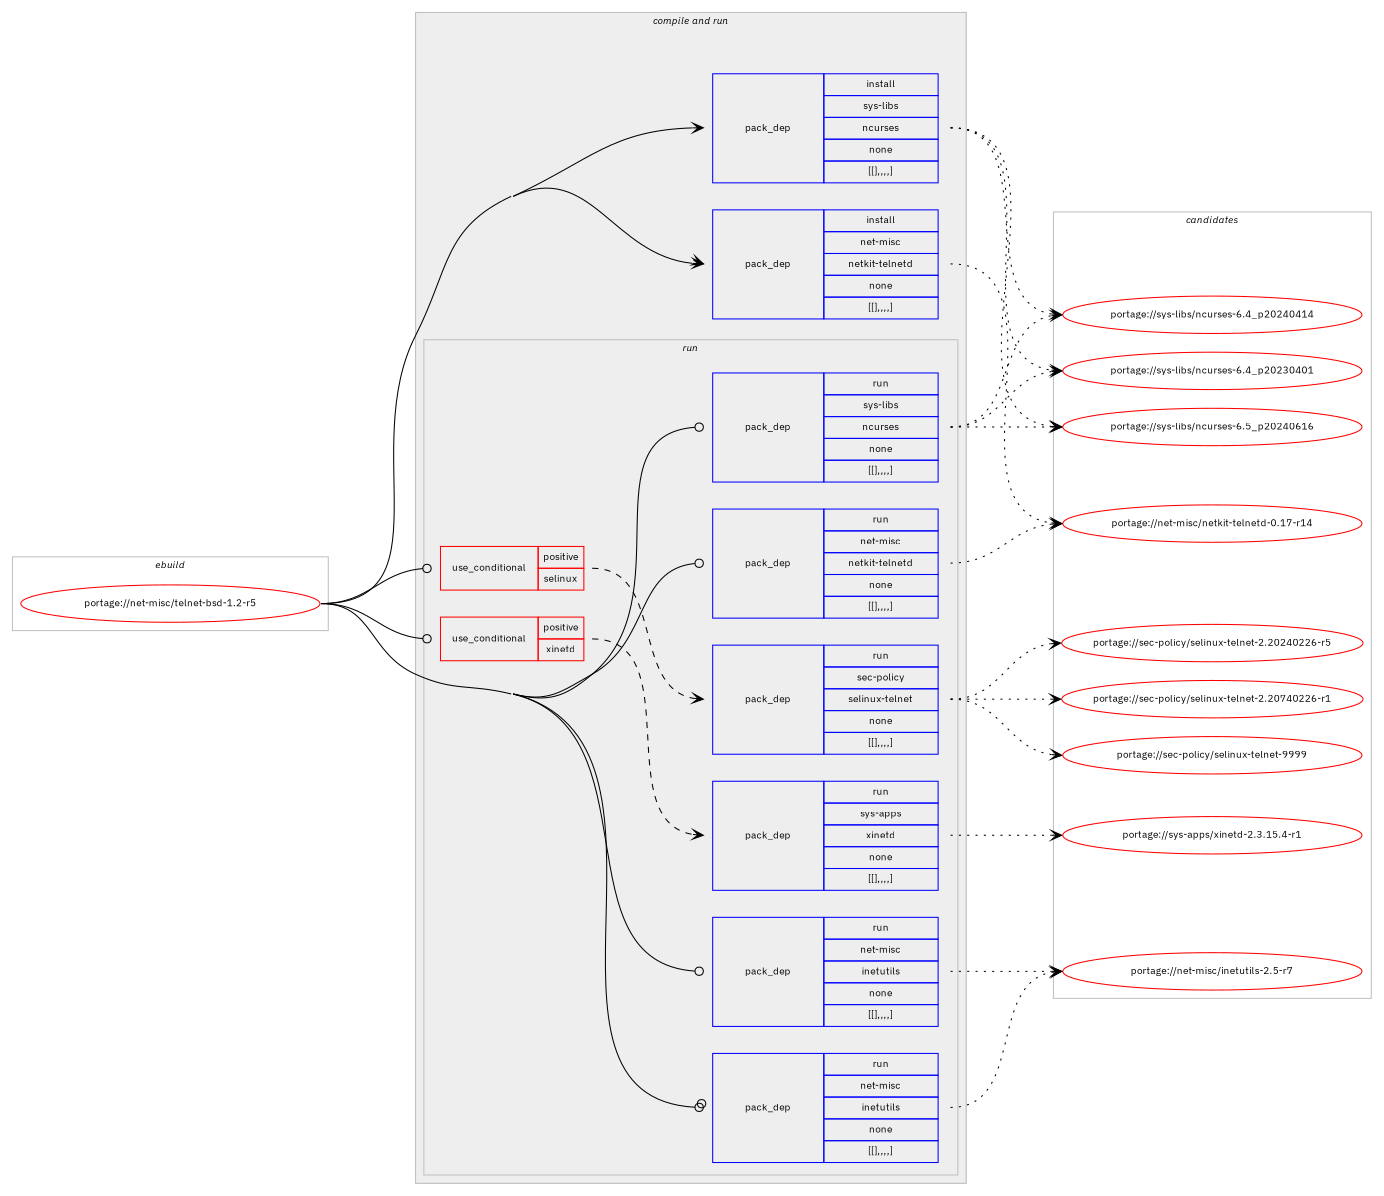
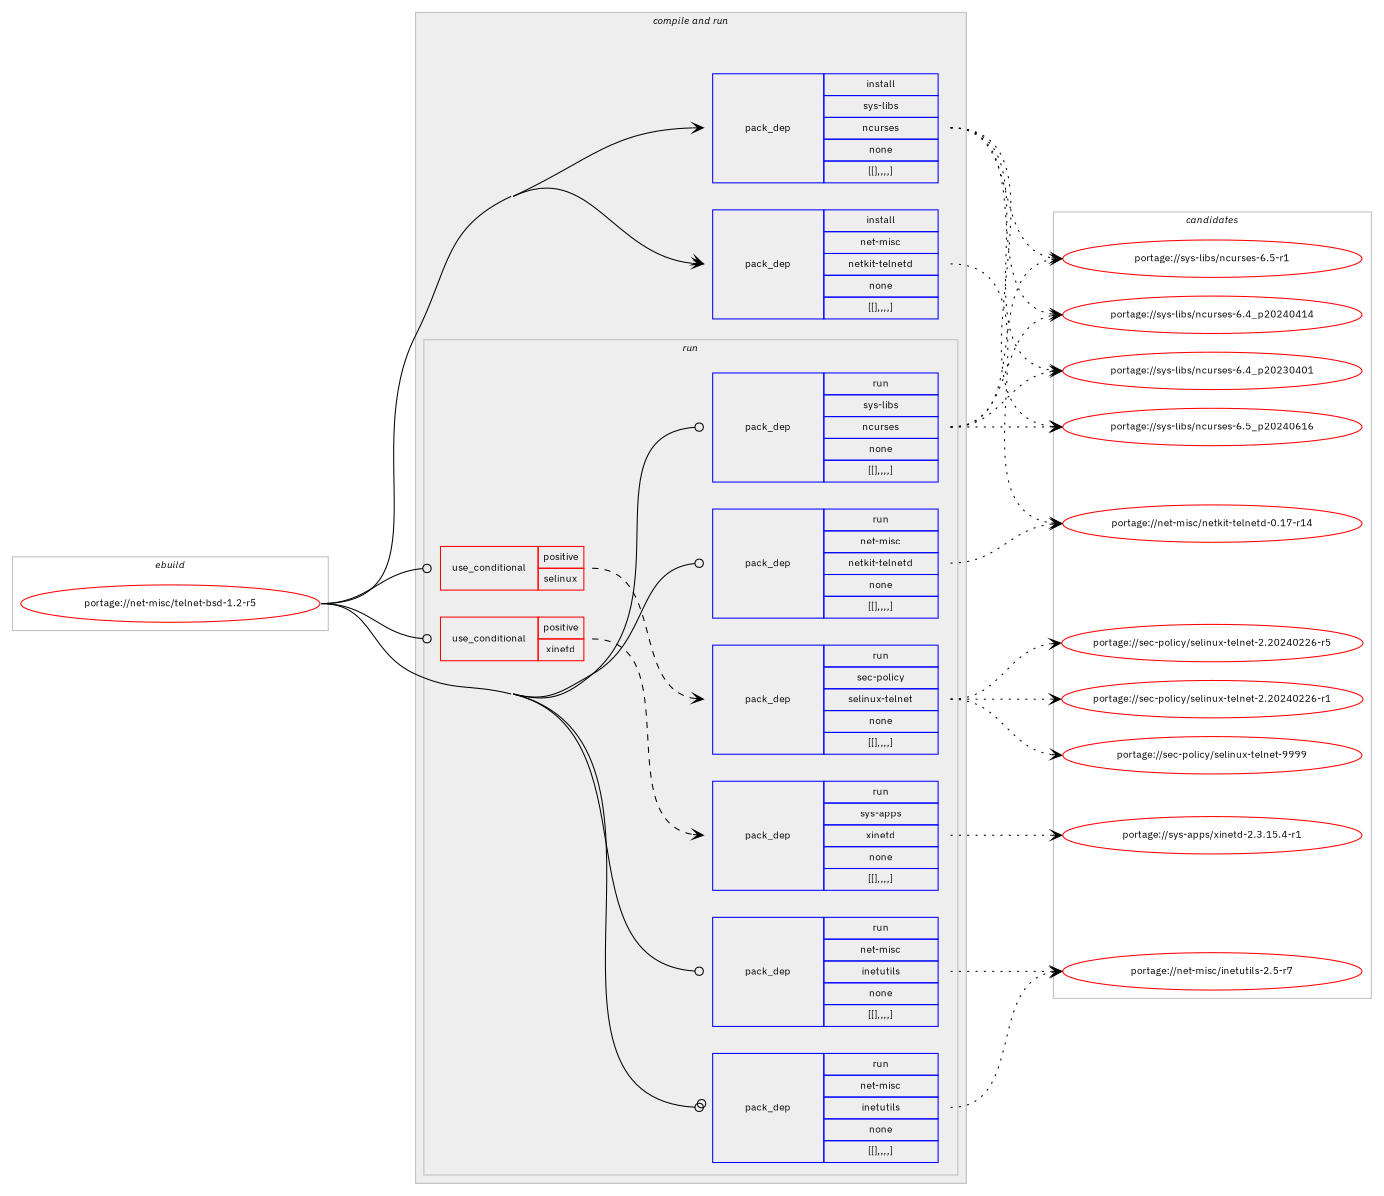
none -> (1212, 259)
(1212, 699) -> (1212, 699)
